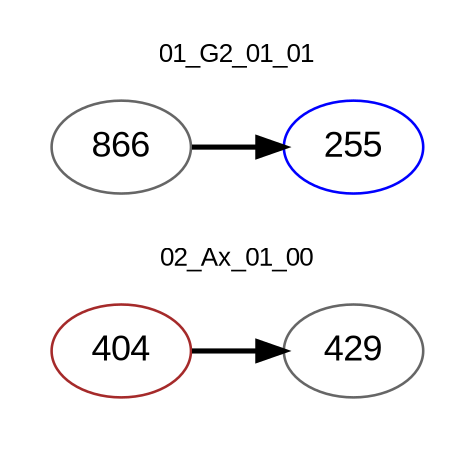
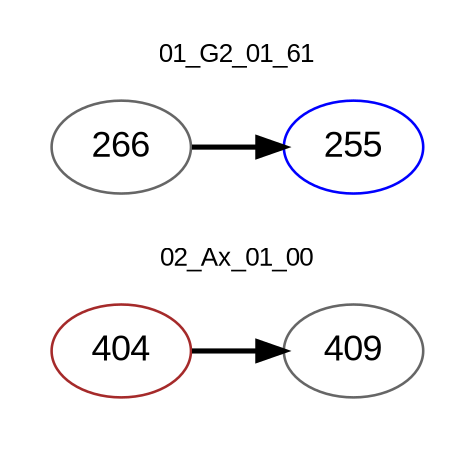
(237, 55) -> (237, 55)
(121, 147) -> (121, 147)
(354, 351) -> (354, 351)
